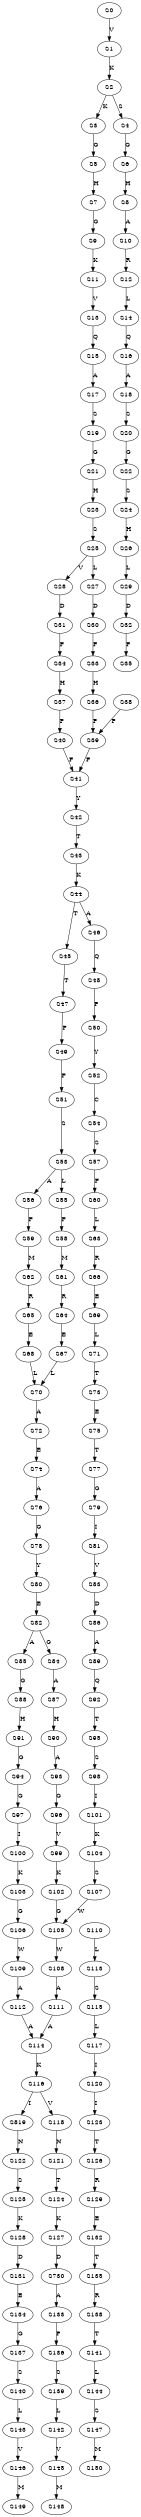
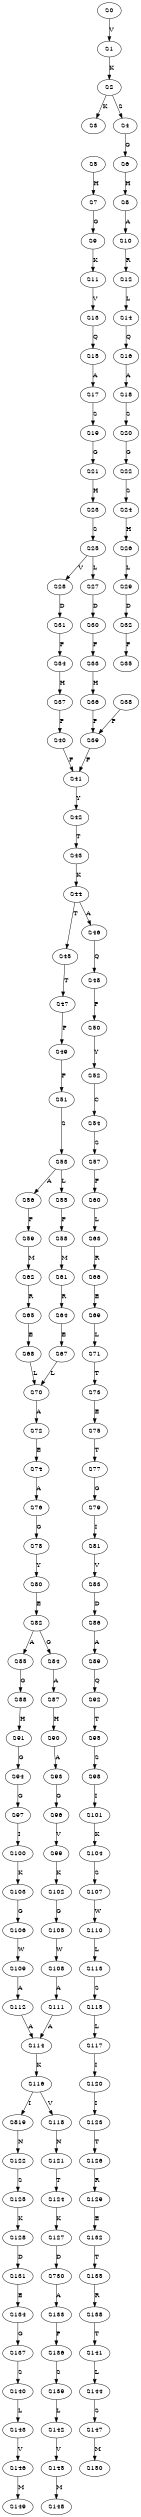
(93, 143) -> none
(77, 1910) -> (95, 1909)
